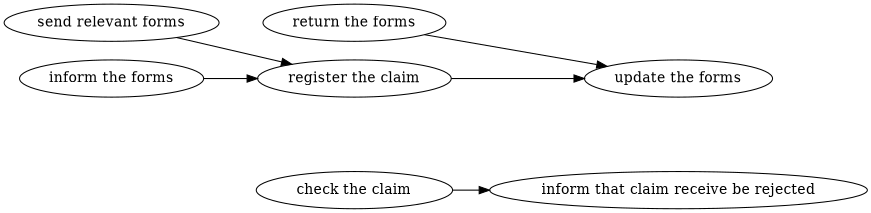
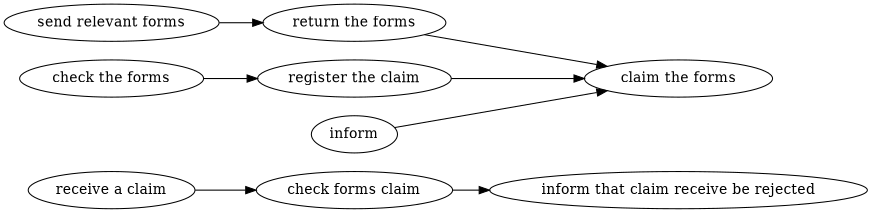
(229, 50) -> (236, 23)
(112, 79) -> (112, 79)
(679, 79) -> (679, 79)
none -> (354, 134)
none -> (112, 190)
(354, 190) -> (354, 190)
